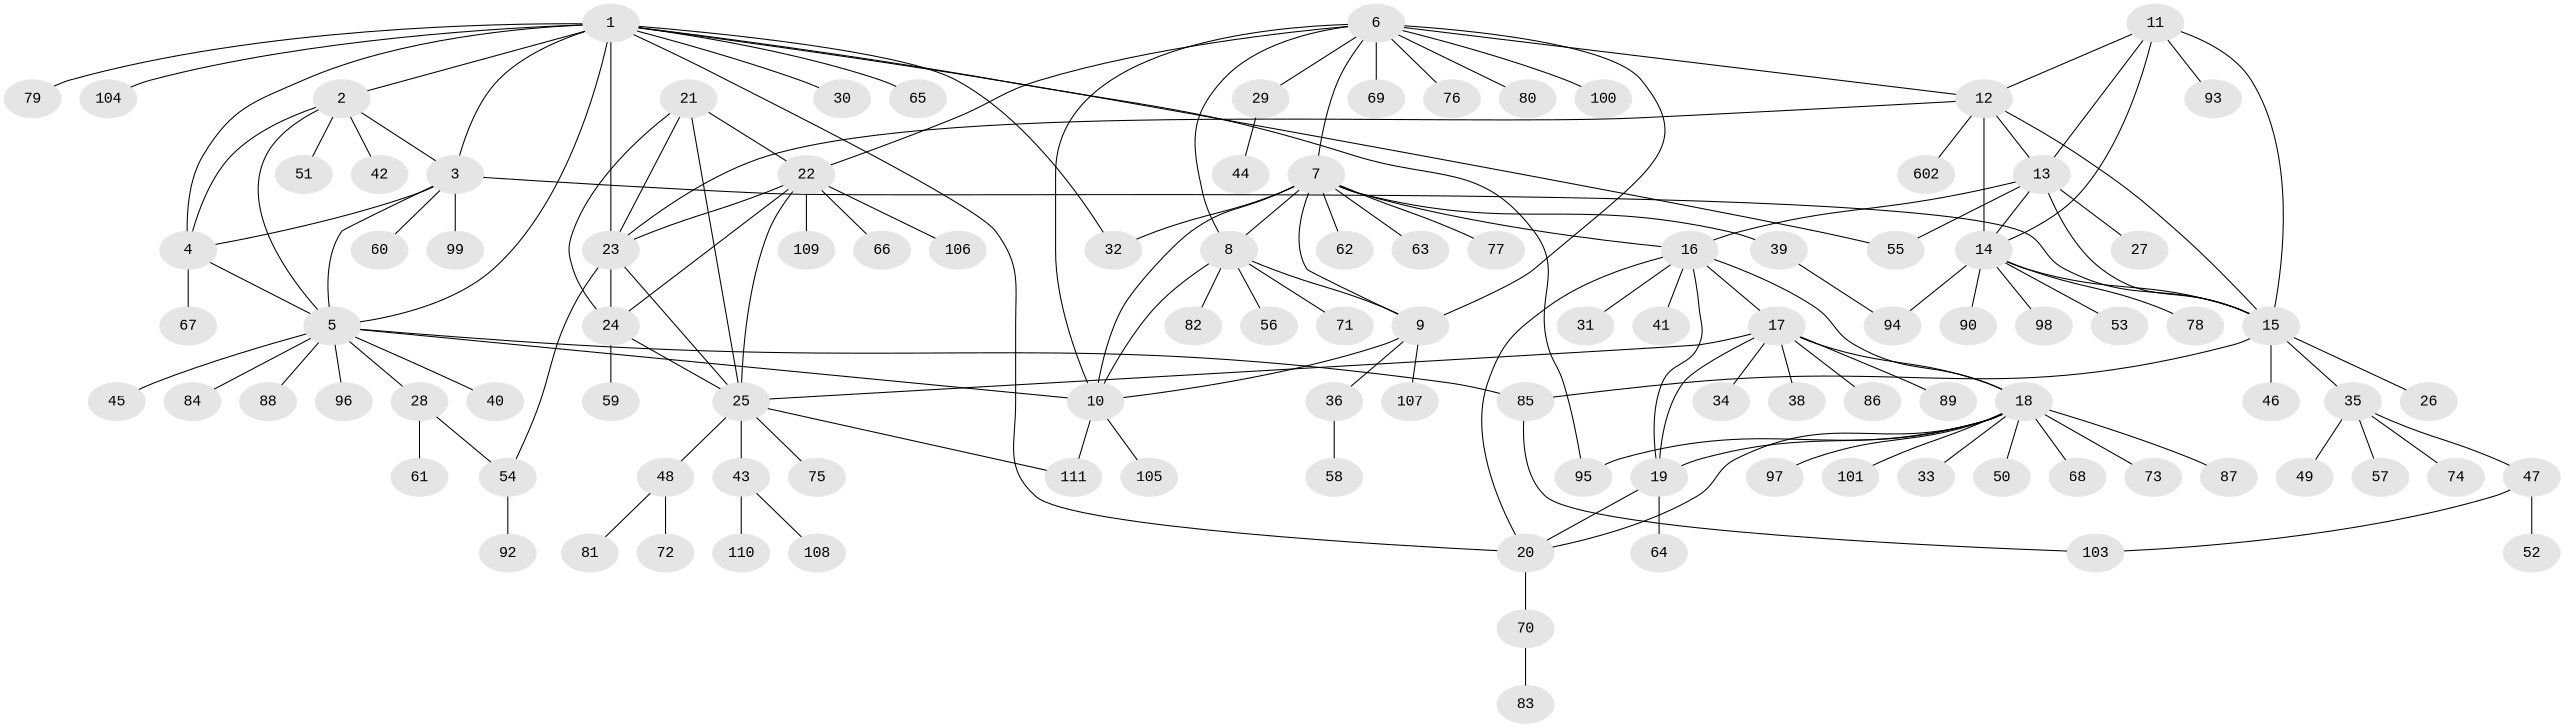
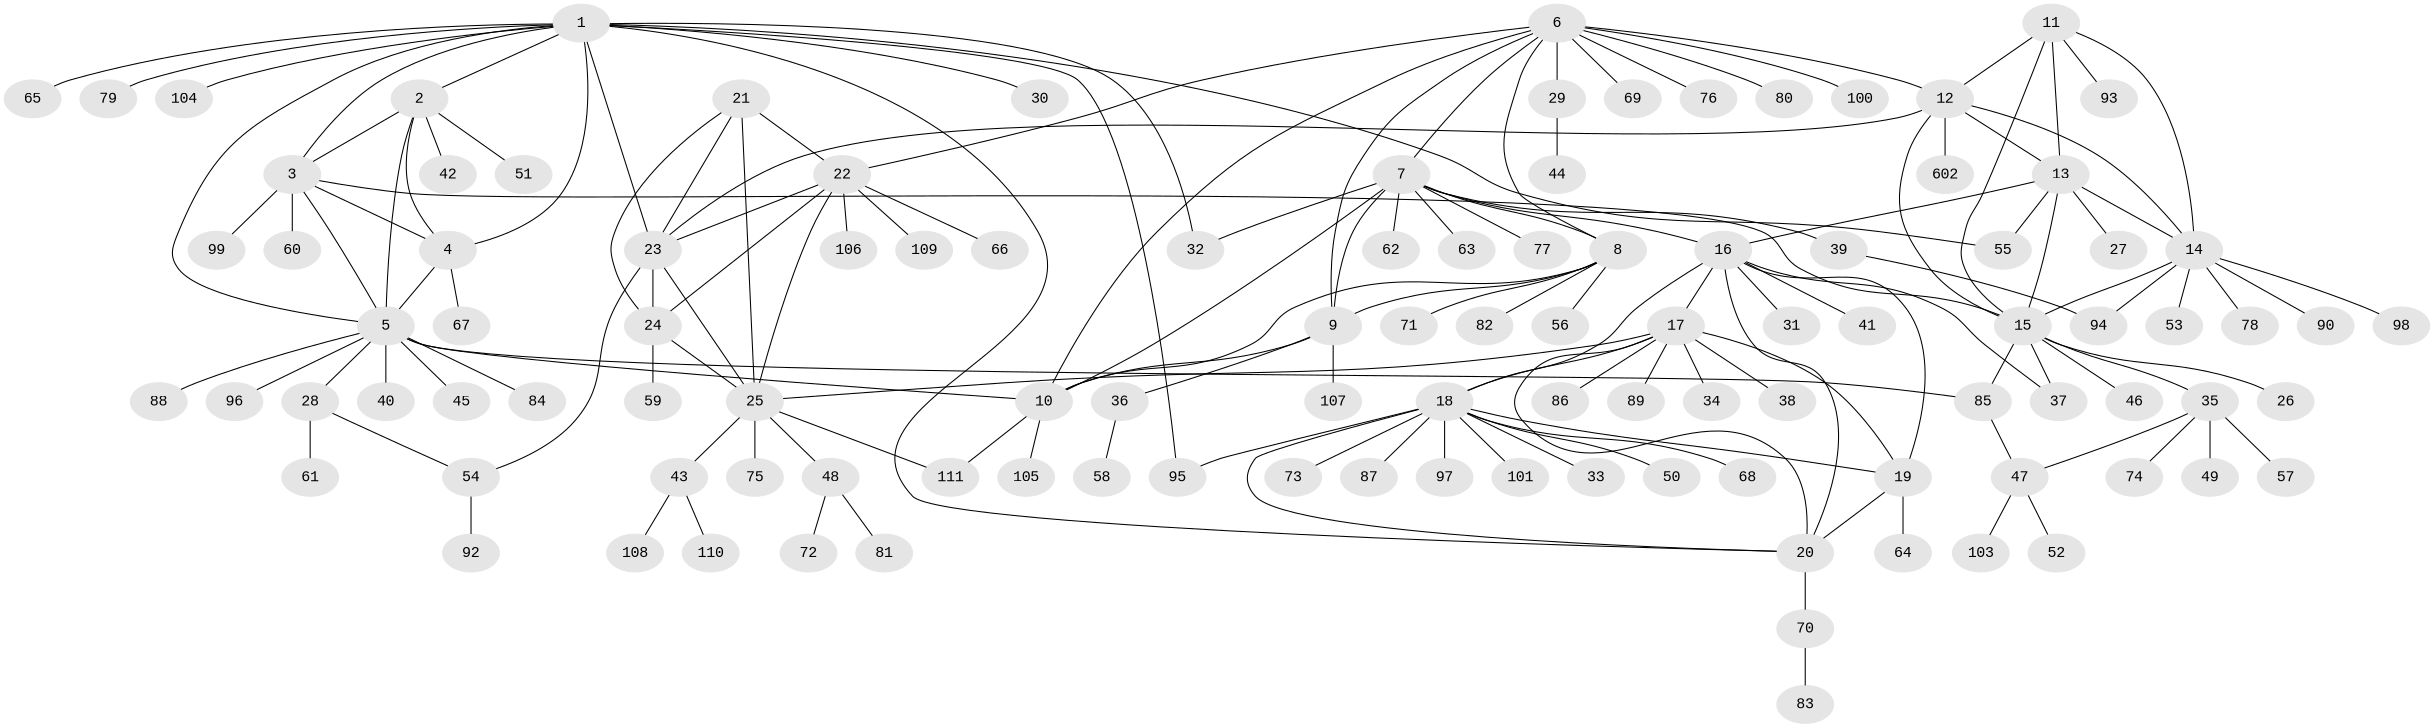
none -> (2059, 402)
none -> (1588, 452)
(1764, 534) -> (2001, 439)
